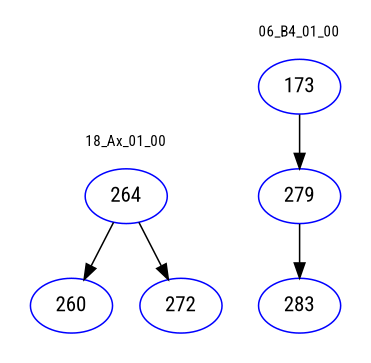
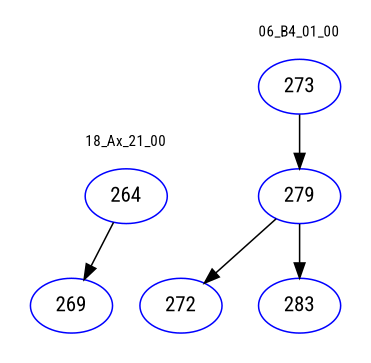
(300, 87) -> (300, 87)
(126, 142) -> (126, 142)
(150, 244) -> (257, 236)
(71, 306) -> (71, 306)
